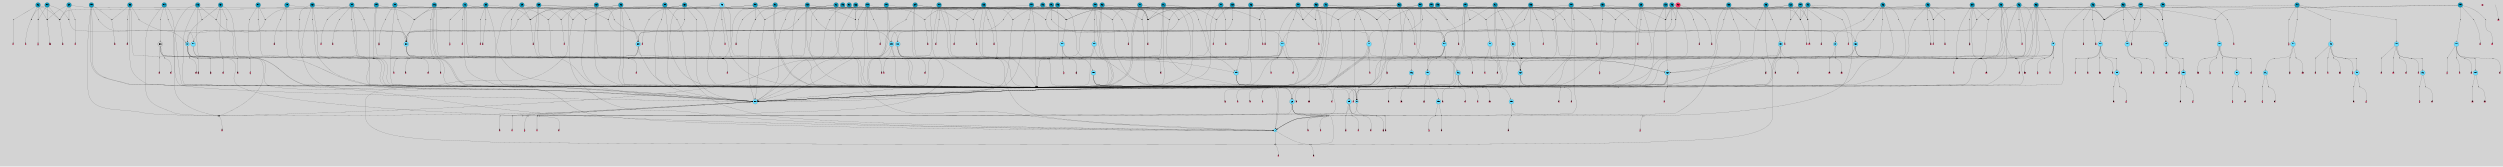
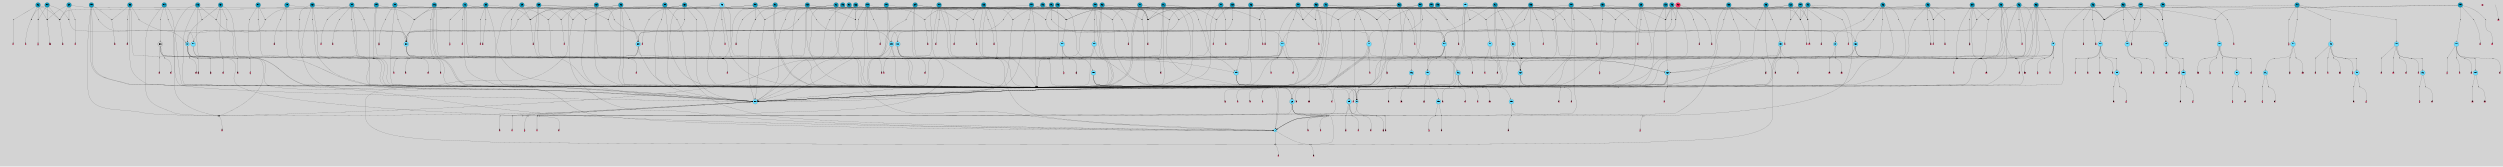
(1465, 5) -> (1465, 5)
